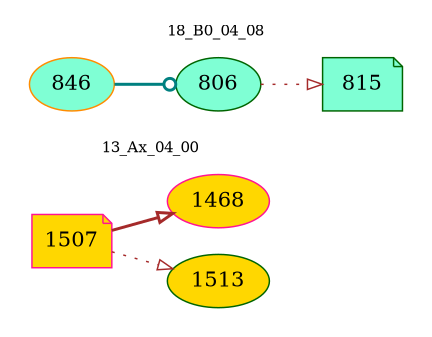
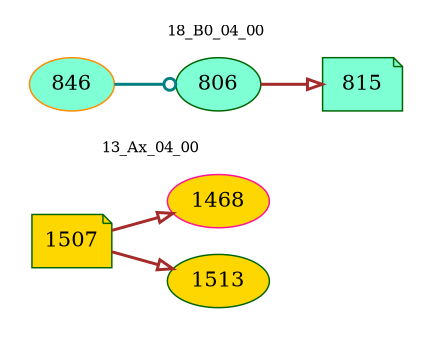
(216, 32) -> (216, 32)
(284, 84) -> (284, 84)
(72, 241) -> (72, 241)
(135, 258) -> (135, 258)
